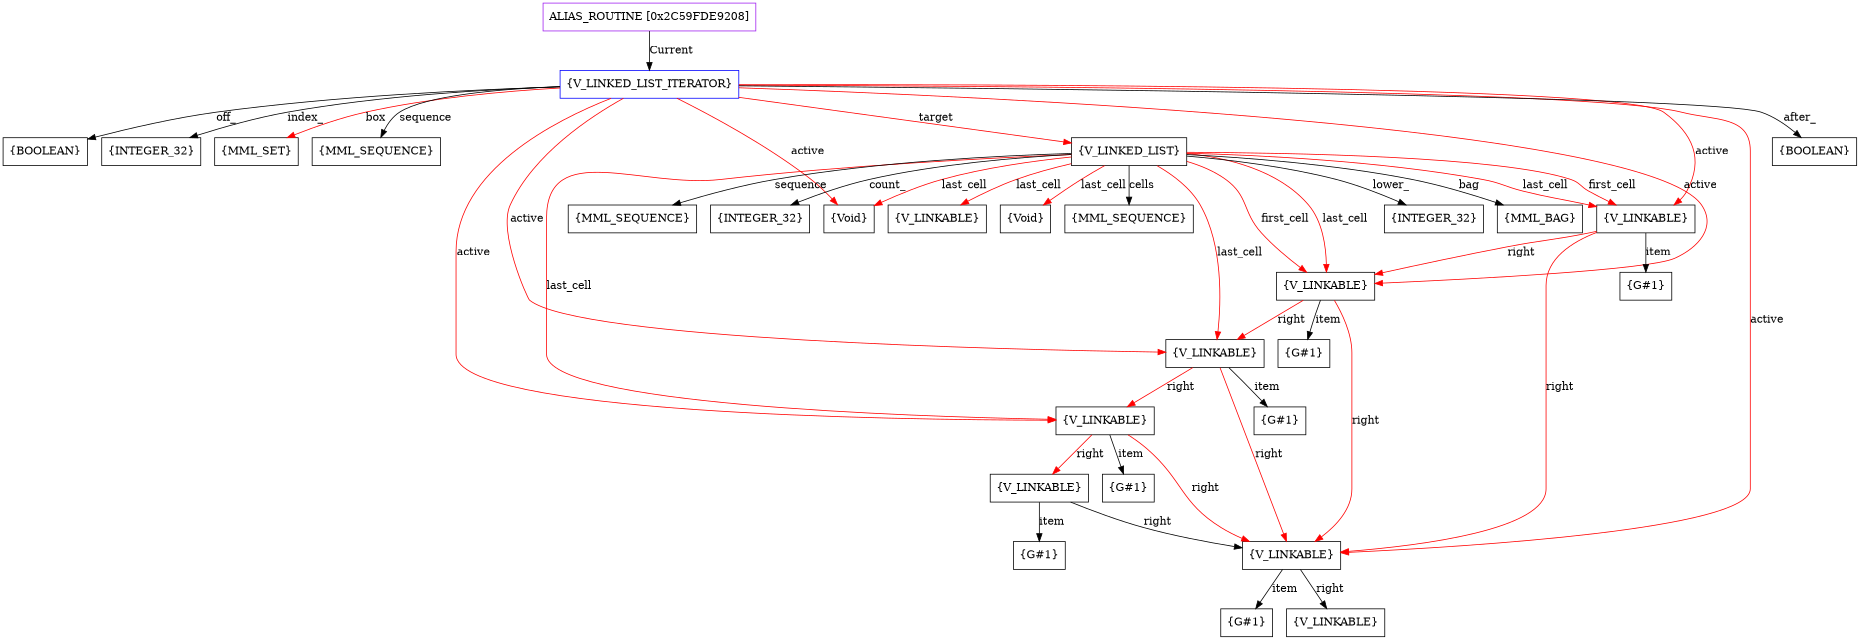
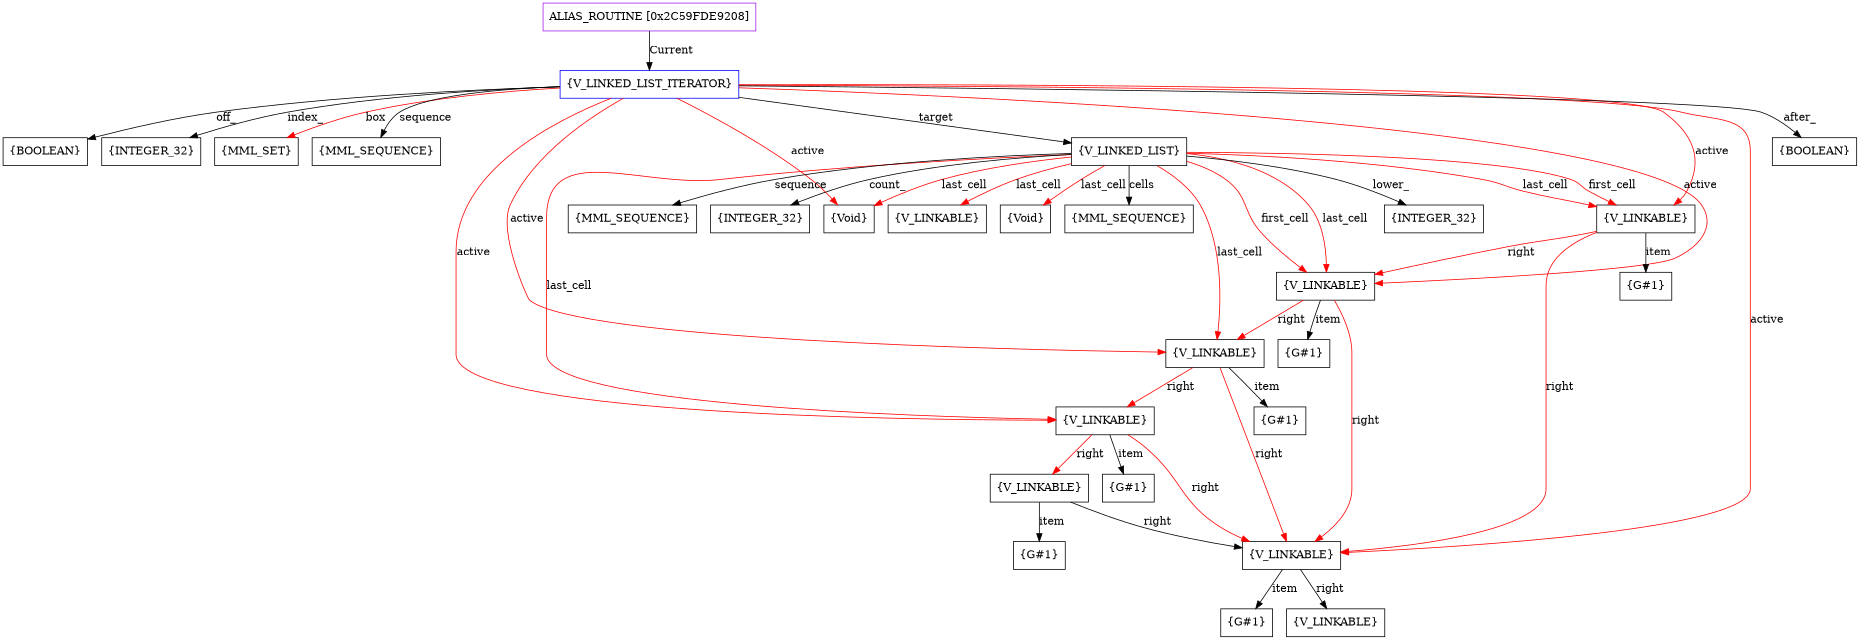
(901, 120) -> (901, 120)
(1540, 219) -> none
